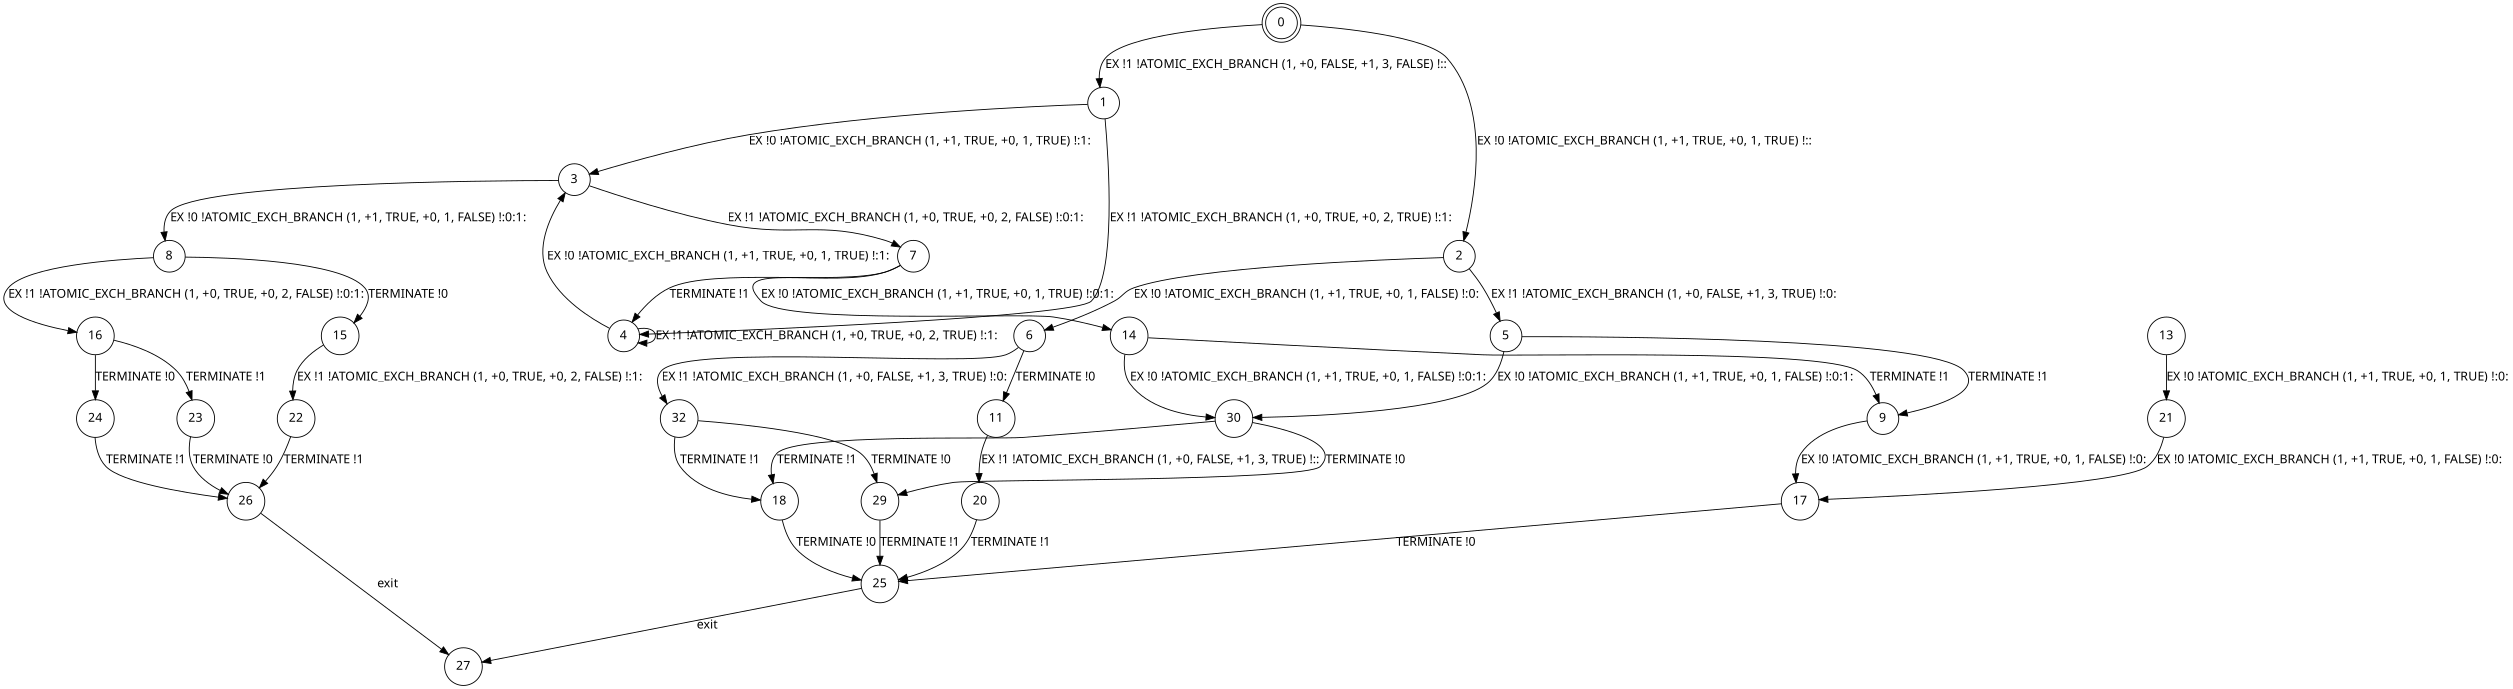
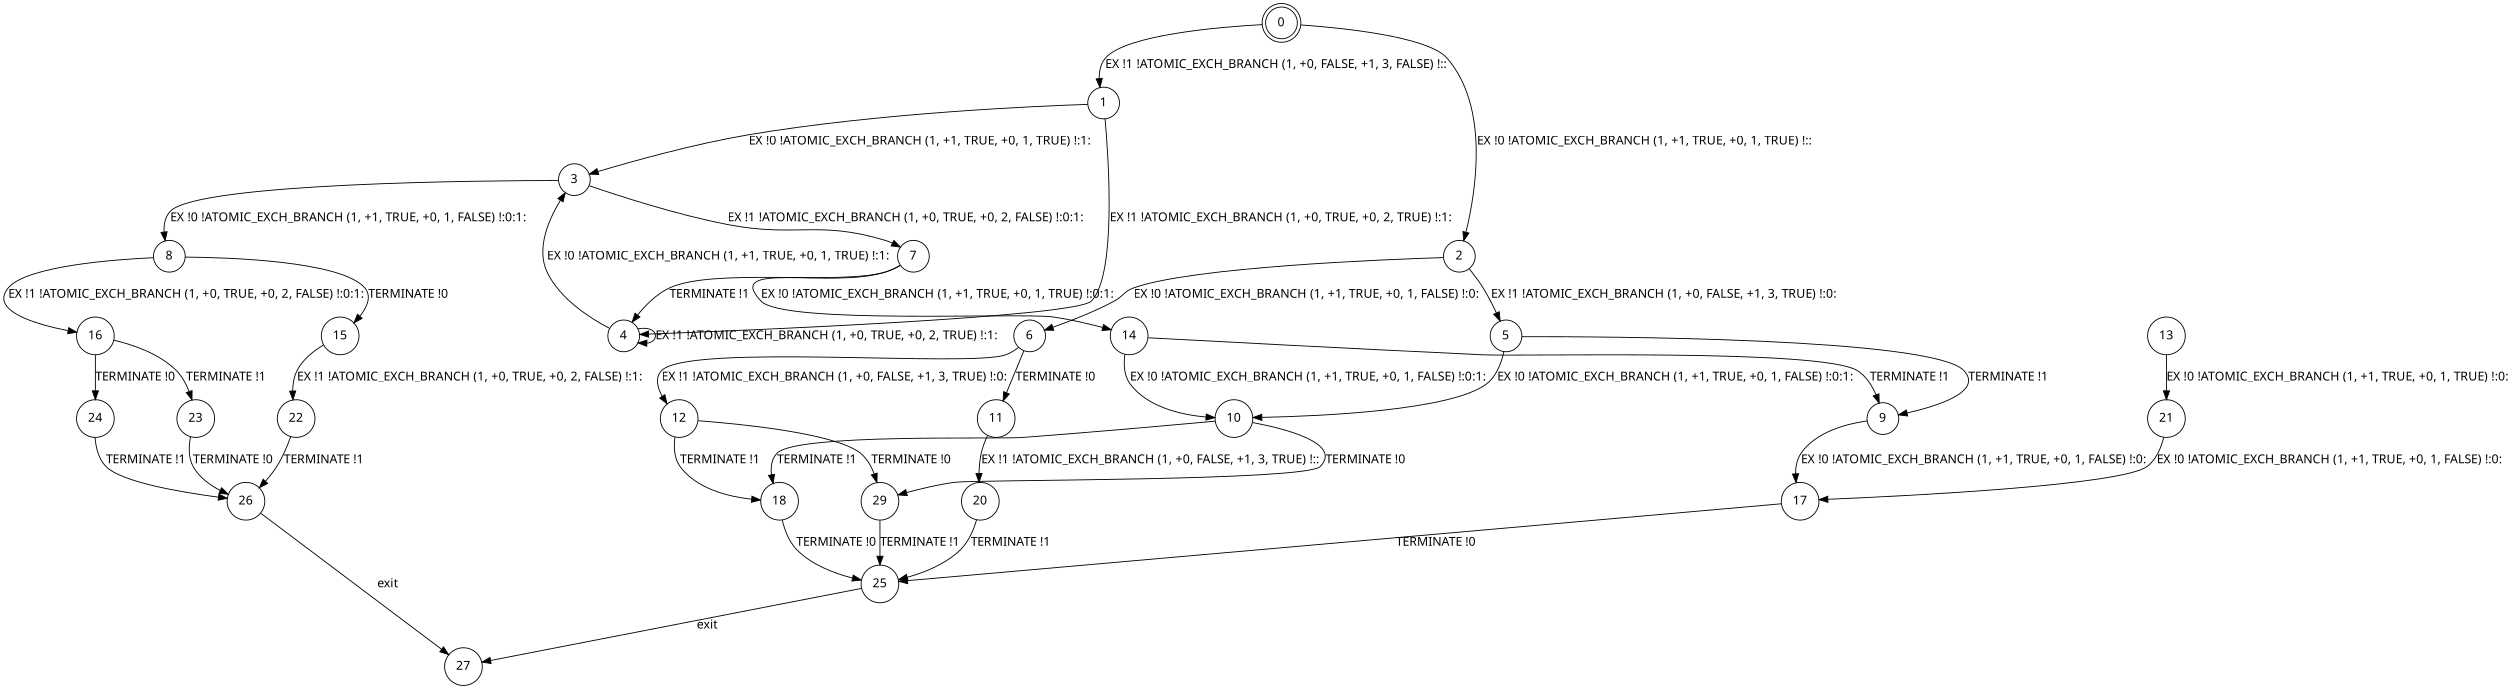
(679, 419) -> (679, 419)
(1234, 419) -> (1234, 419)
